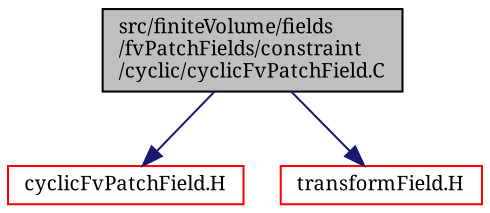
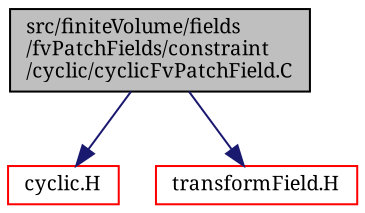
(126, 185) -> (63, 185)
